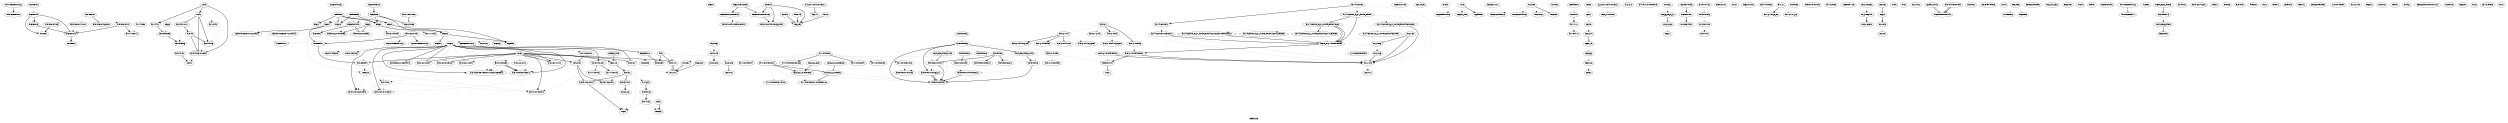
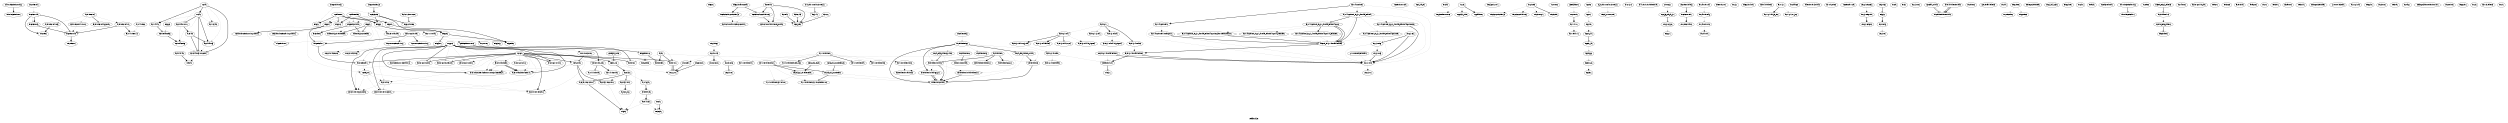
(427, 53) -> none
